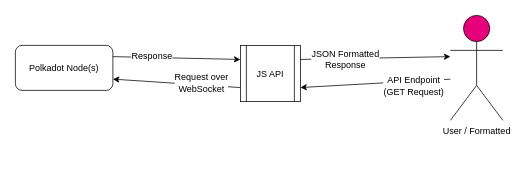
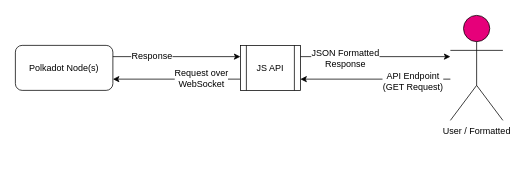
(270, 74) -> (270, 68)
